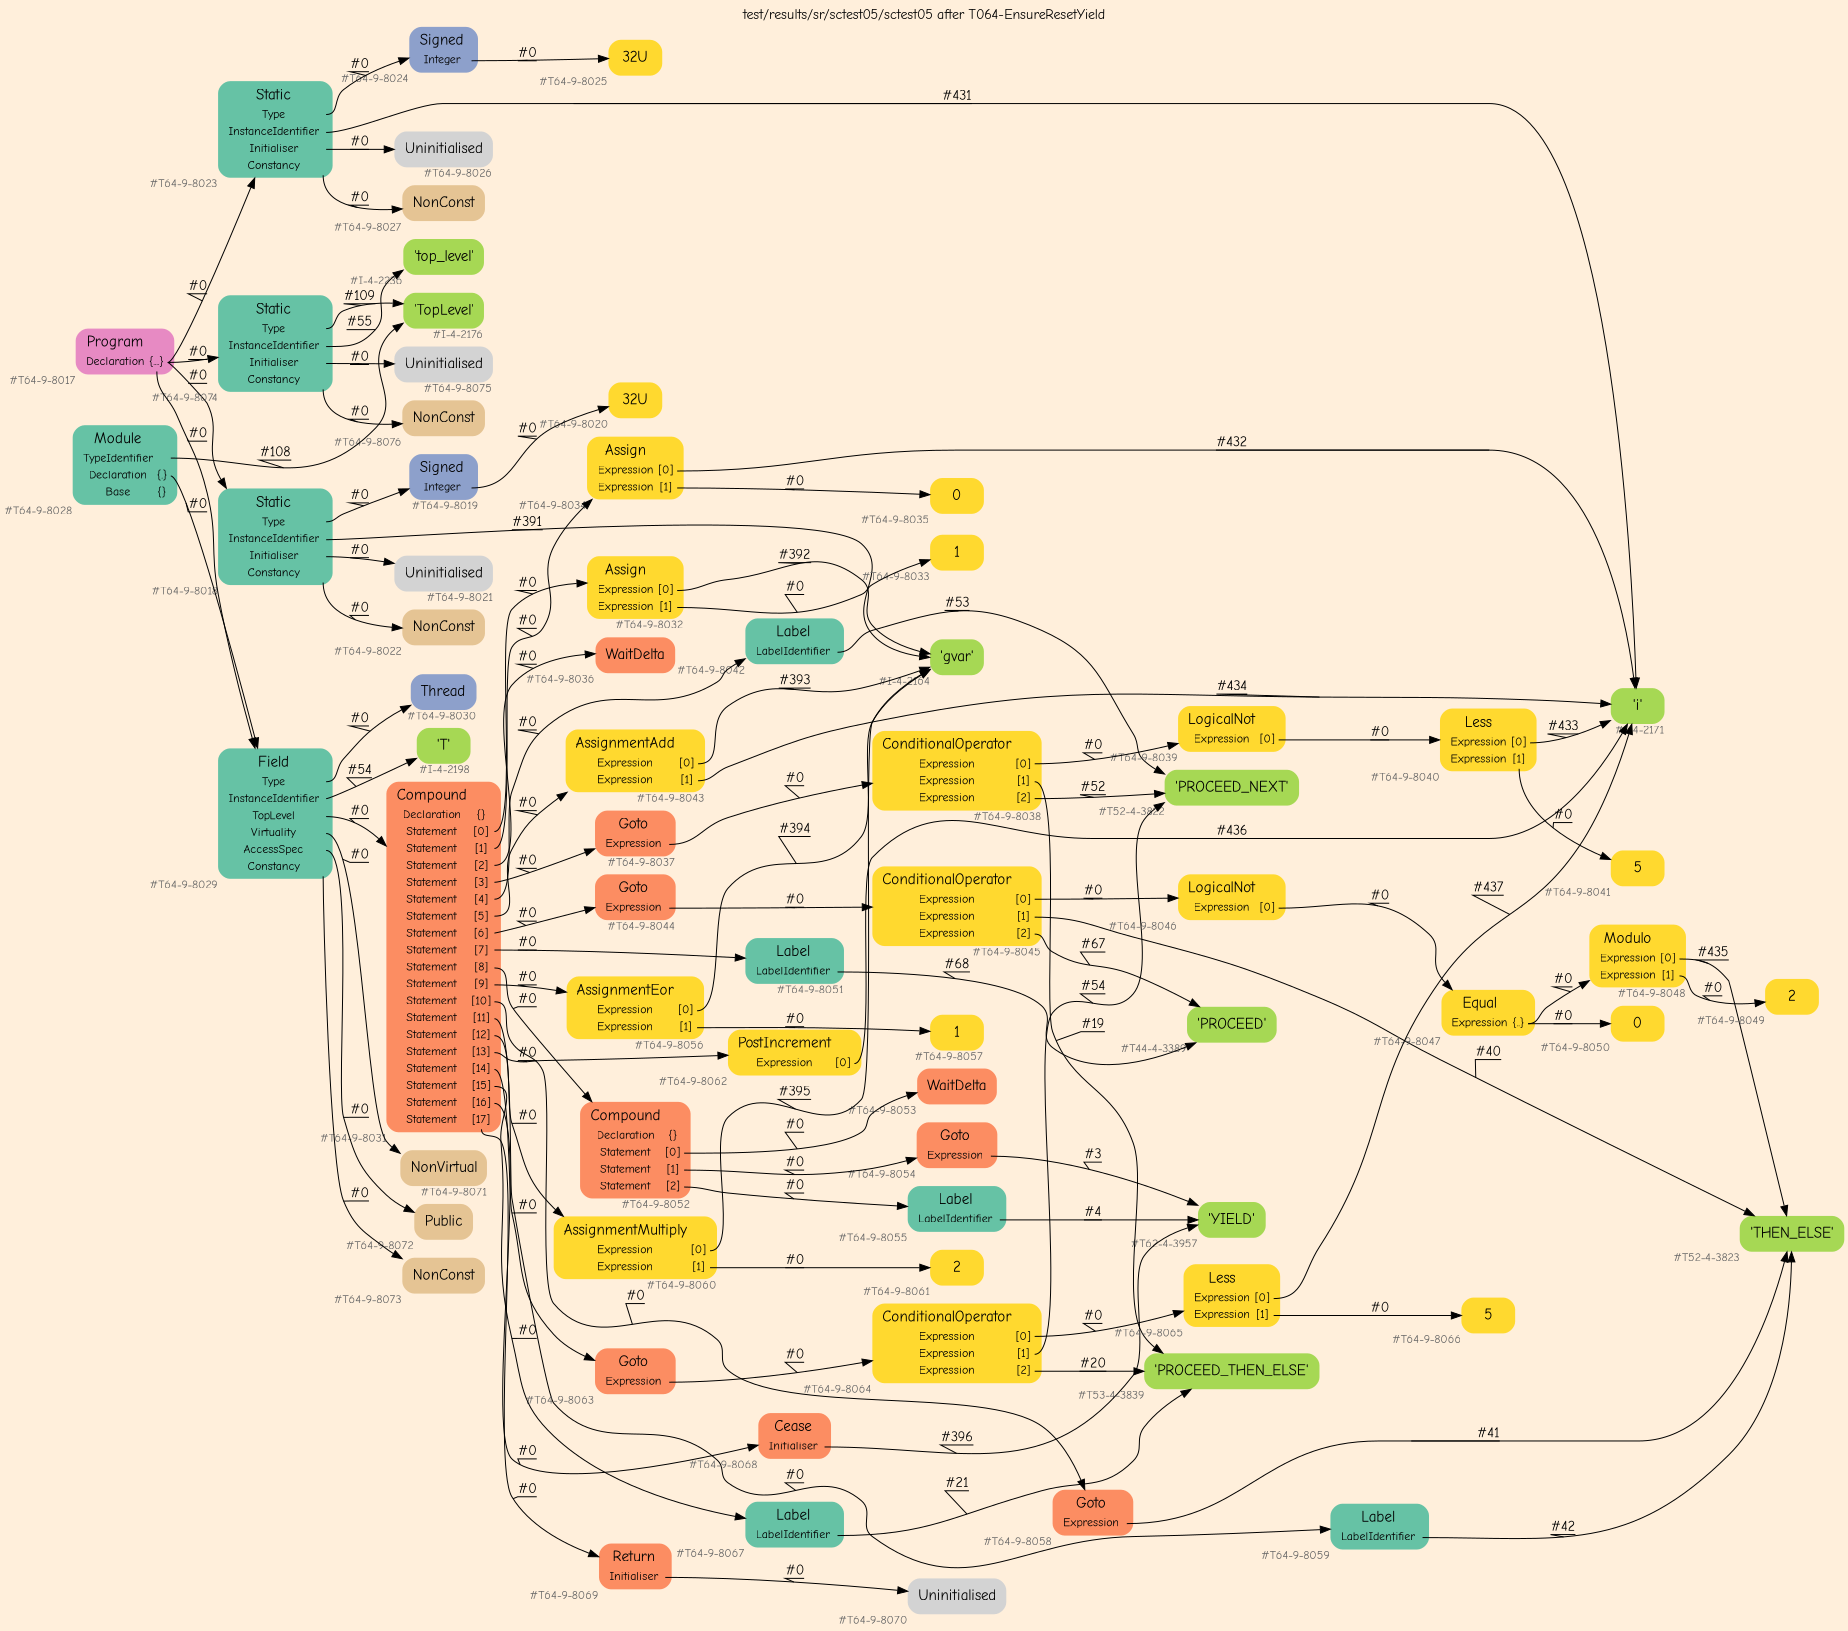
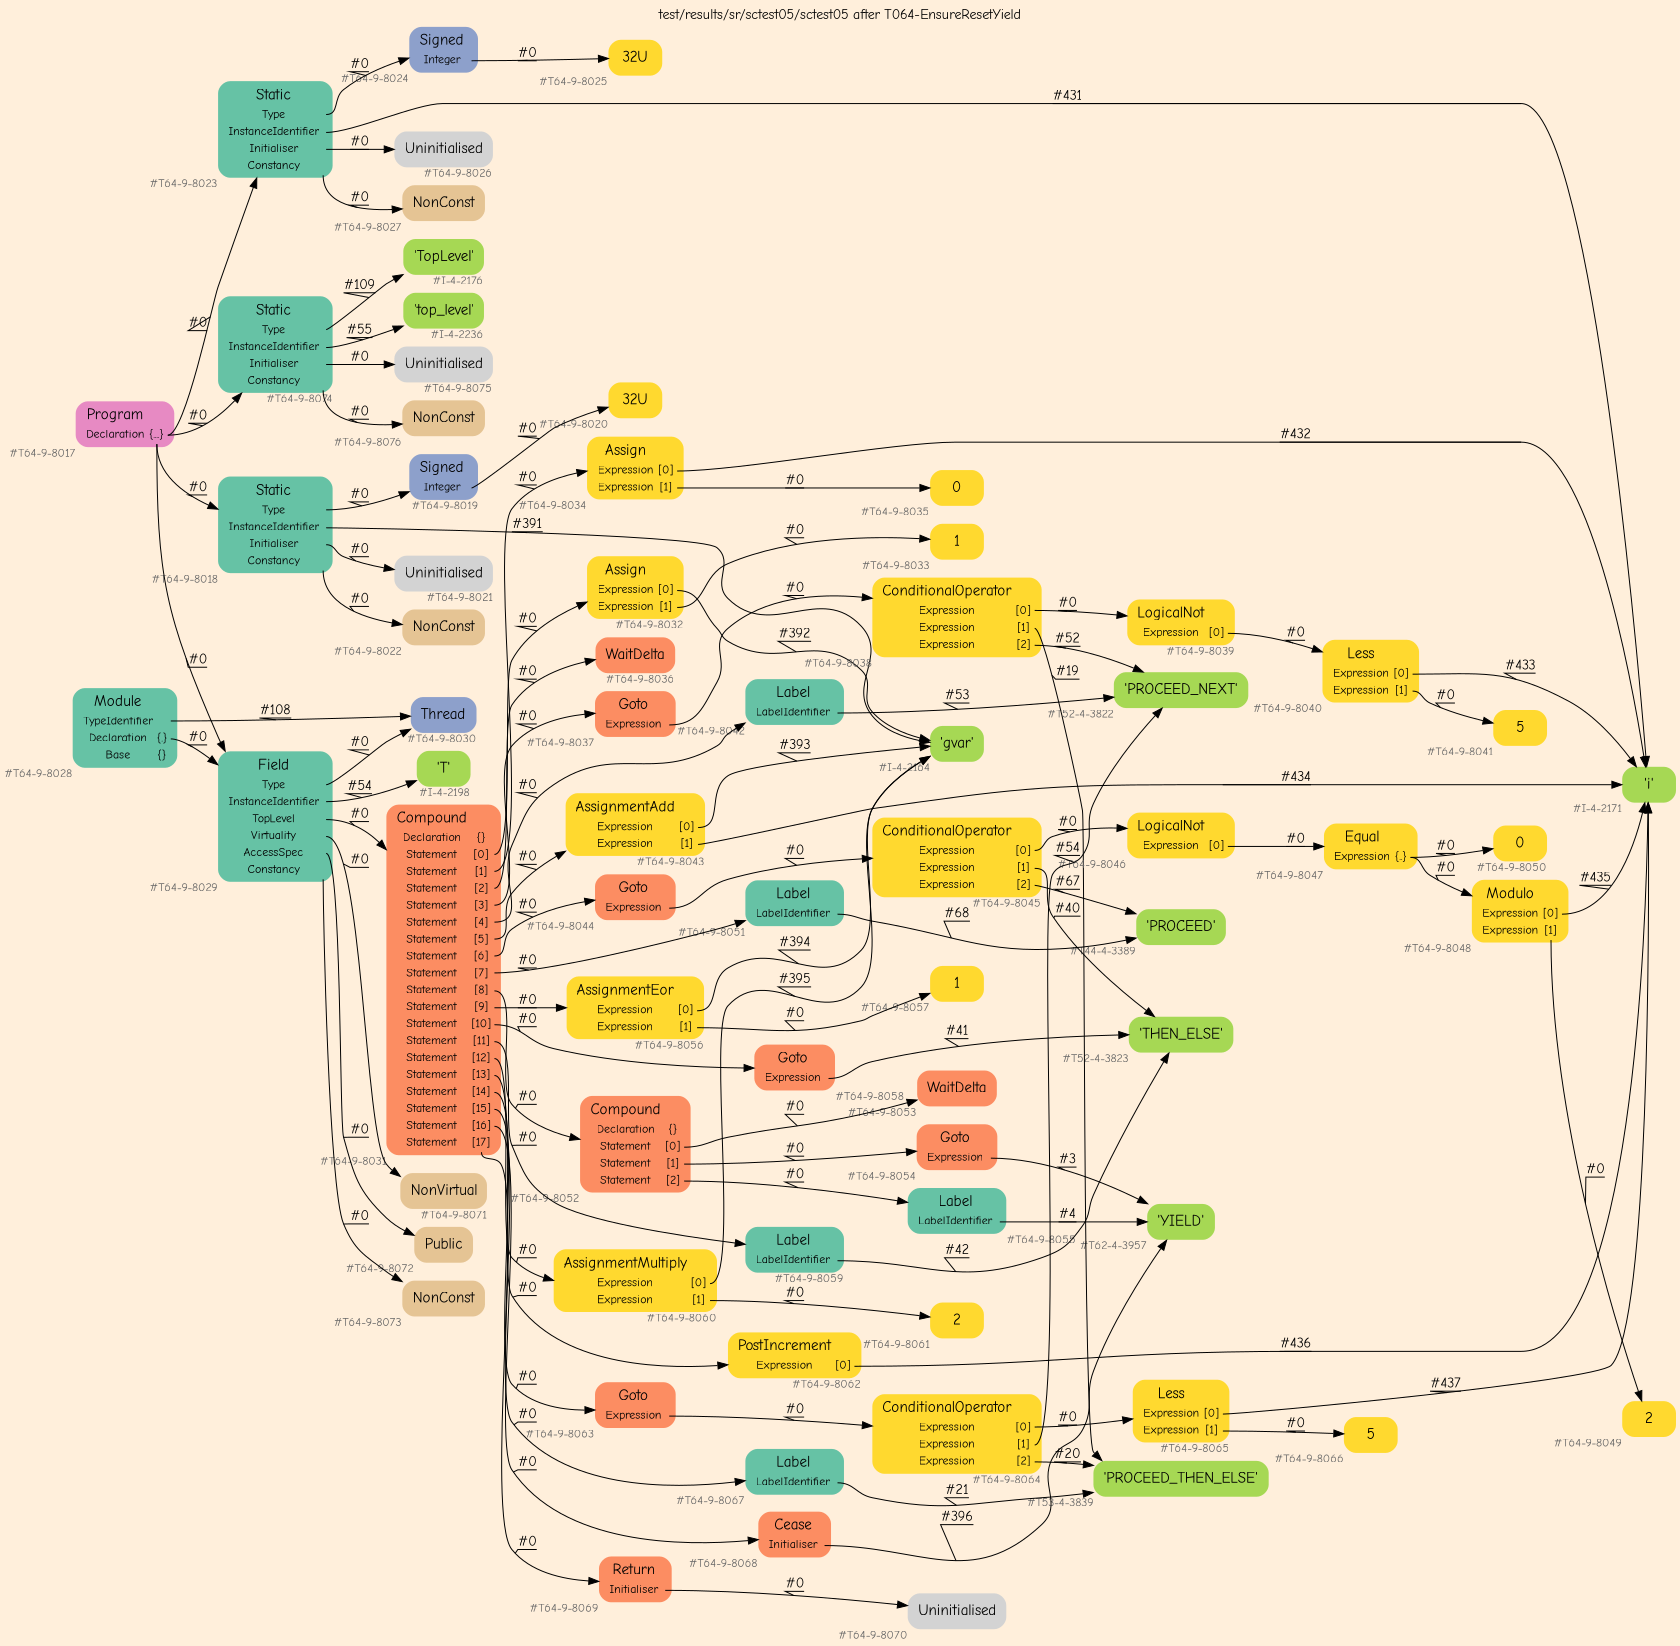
(331, 460) -> (286, 720)
(1750, 1066) -> (1617, 877)
